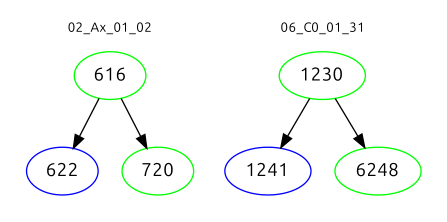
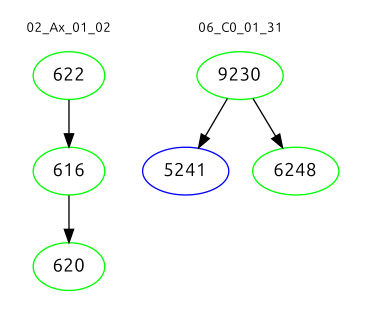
(322, 76) -> (240, 76)
(89, 117) -> (69, 117)
(62, 171) -> (69, 76)
(158, 171) -> (69, 267)
(268, 171) -> (186, 171)
